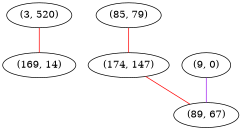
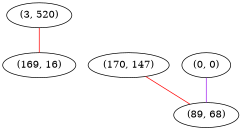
(129, 15) -> none
(39, 65) -> (39, 65)
(129, 65) -> (129, 65)
(206, 65) -> (206, 65)
(206, 115) -> (206, 115)
